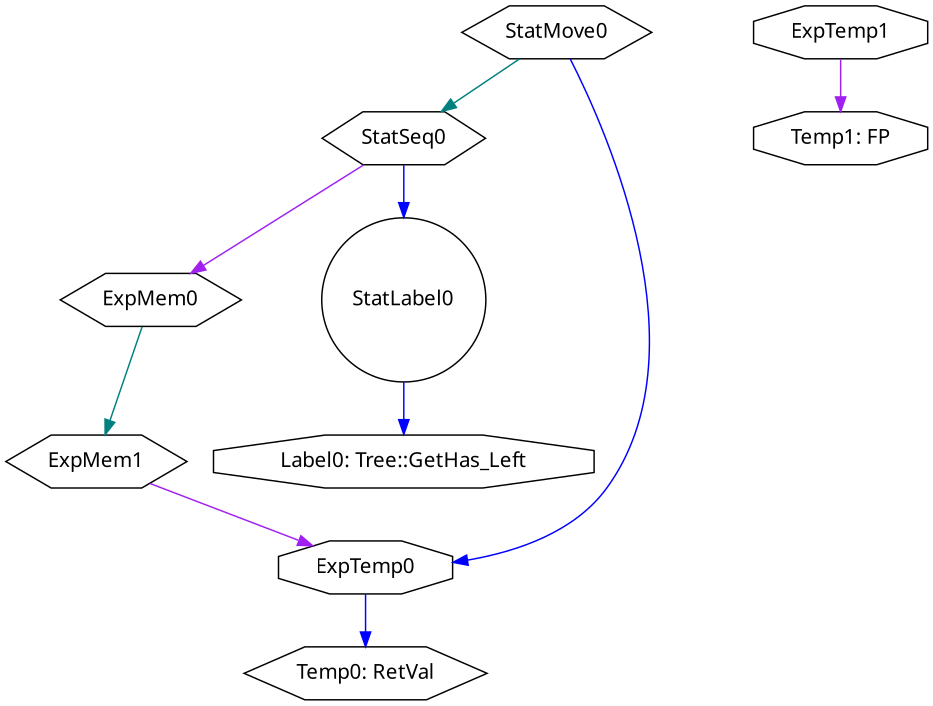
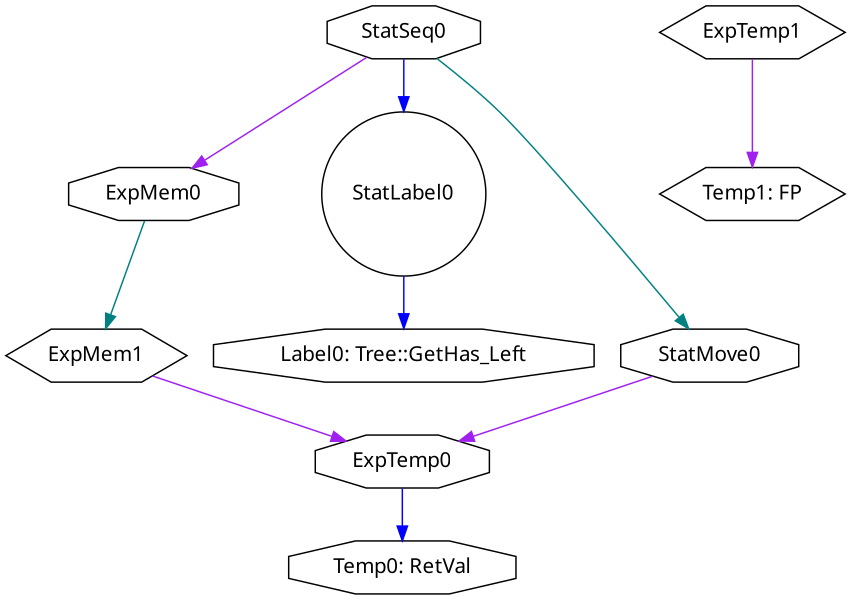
(557, 32) -> (710, 356)
(841, 32) -> (752, 32)
(487, 81) -> (564, 182)
(404, 138) -> (404, 32)
(841, 138) -> (752, 194)
(151, 300) -> (154, 194)
(648, 351) -> (563, 406)
(366, 673) -> (402, 567)
